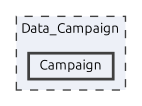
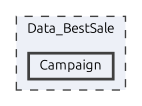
(71, 29) -> (71, 29)
